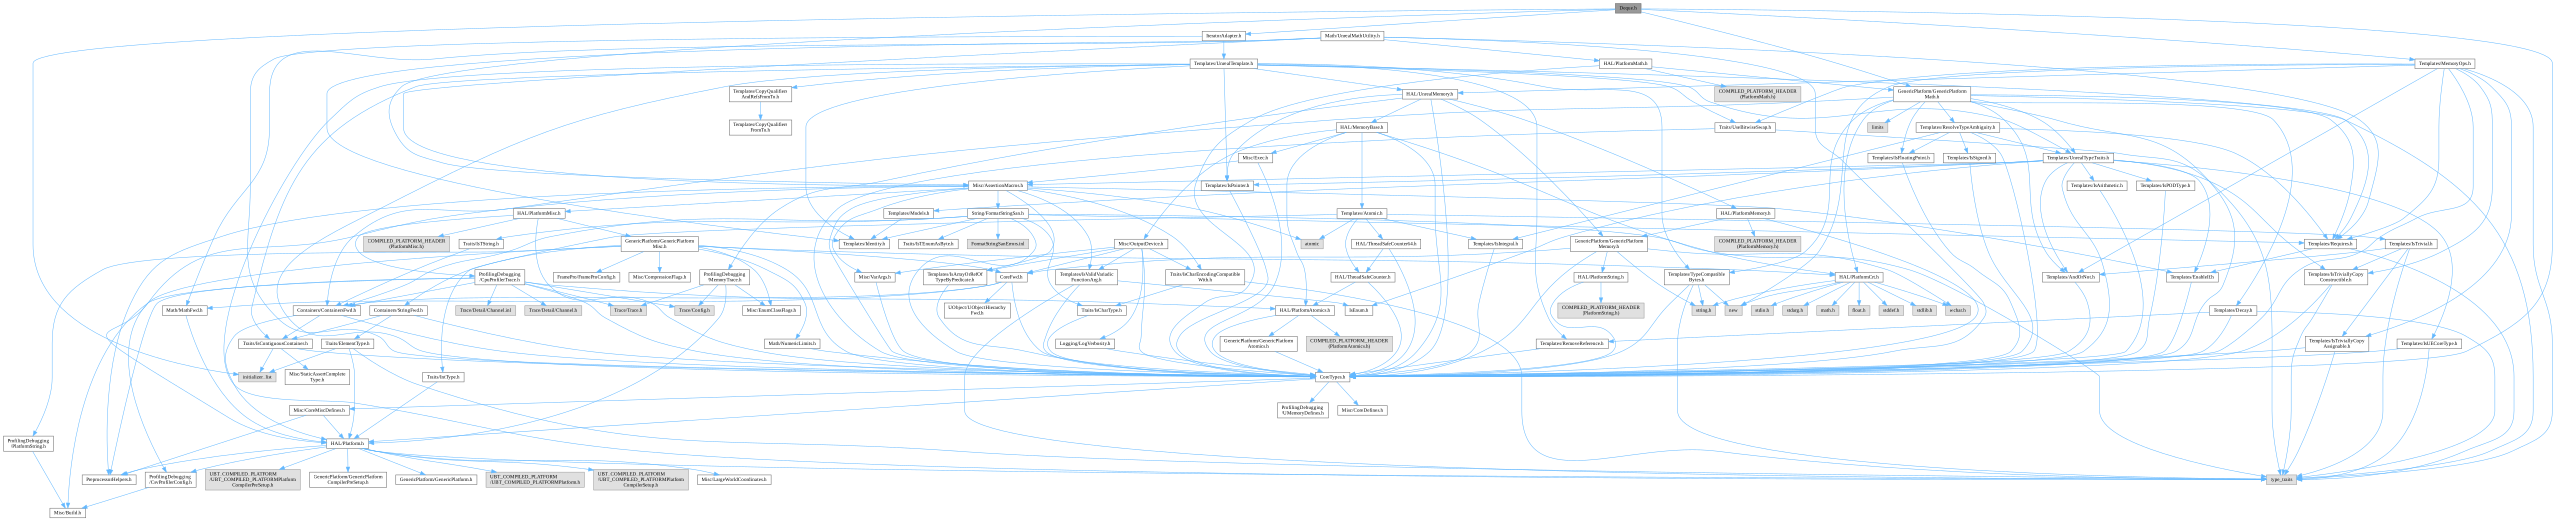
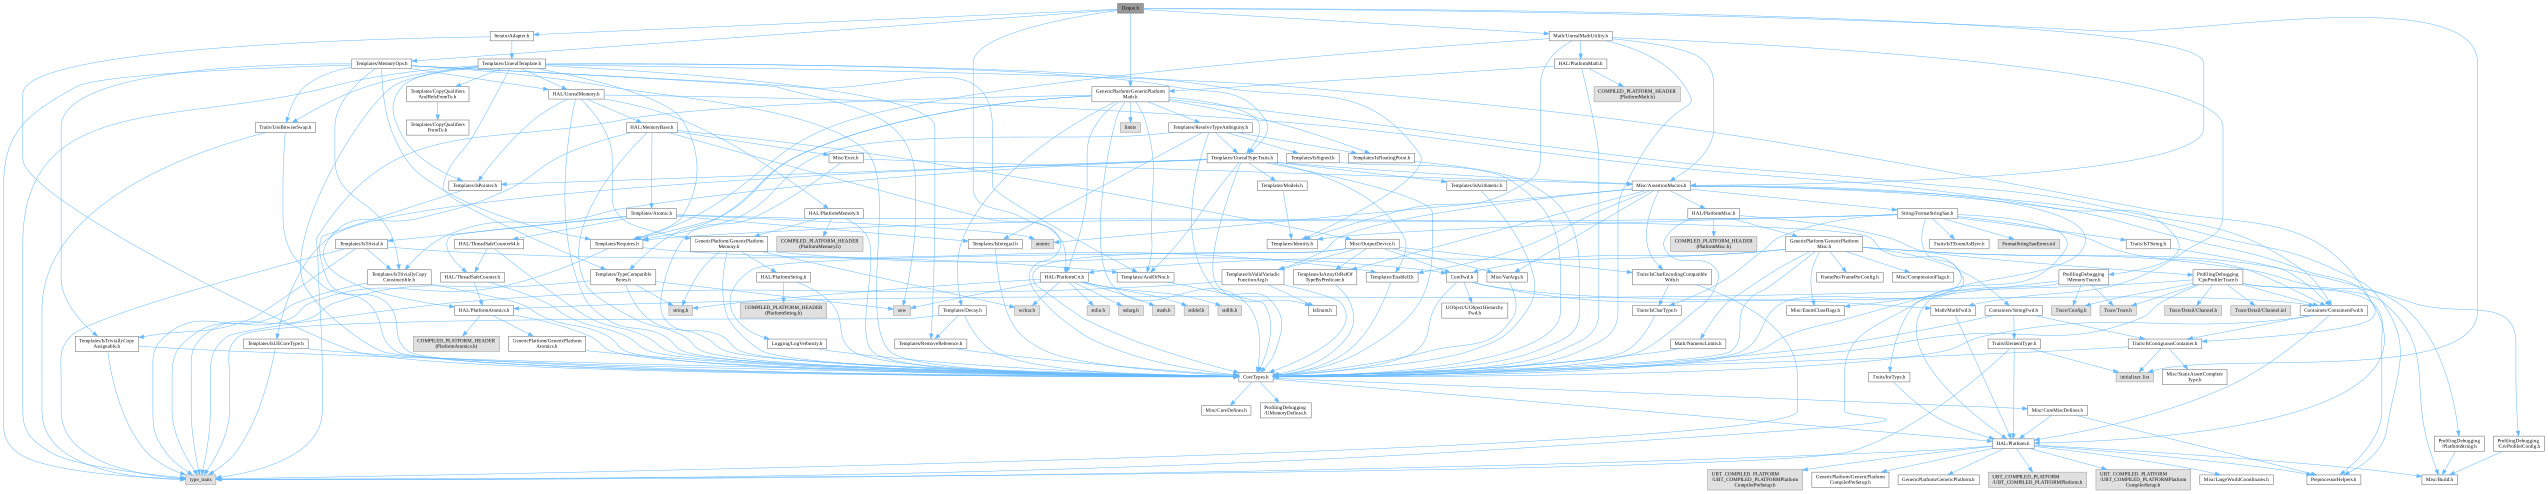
none -> (1344, 21)
(2166, 186) -> none
(1859, 311) -> none
(261, 457) -> (2226, 457)
